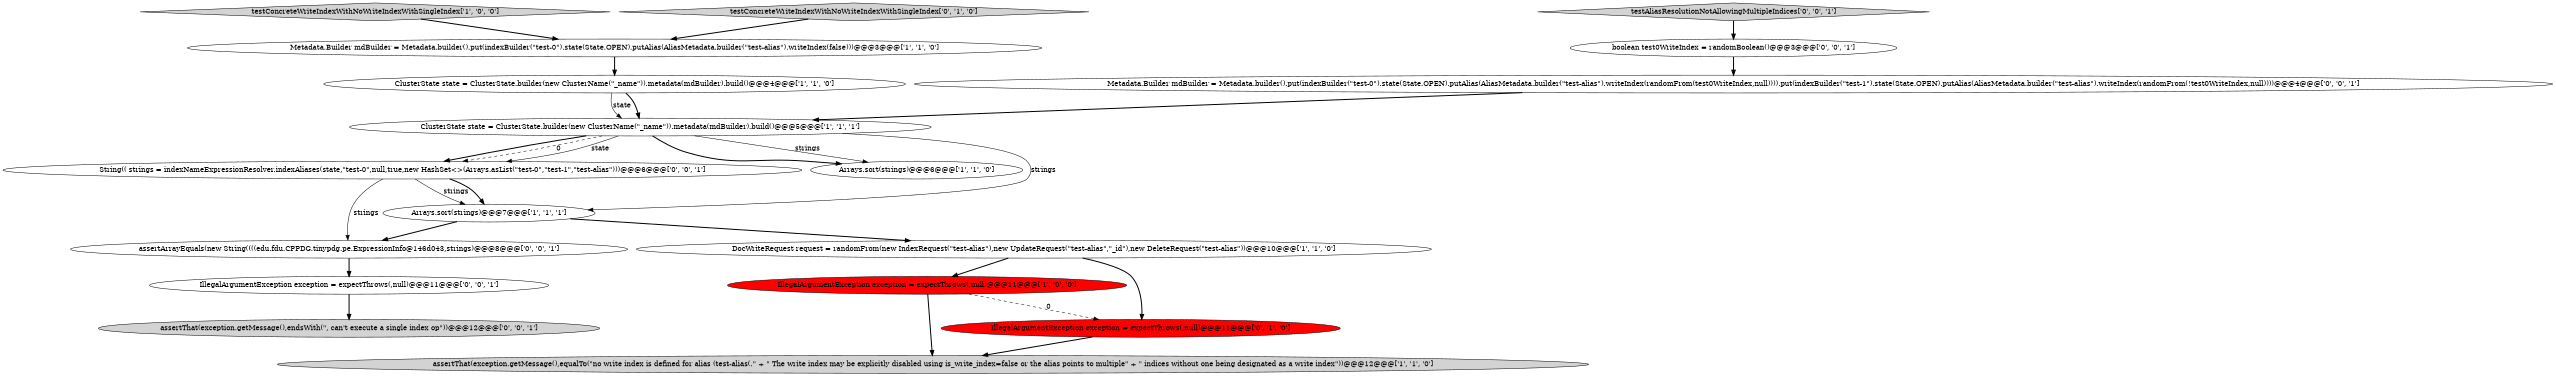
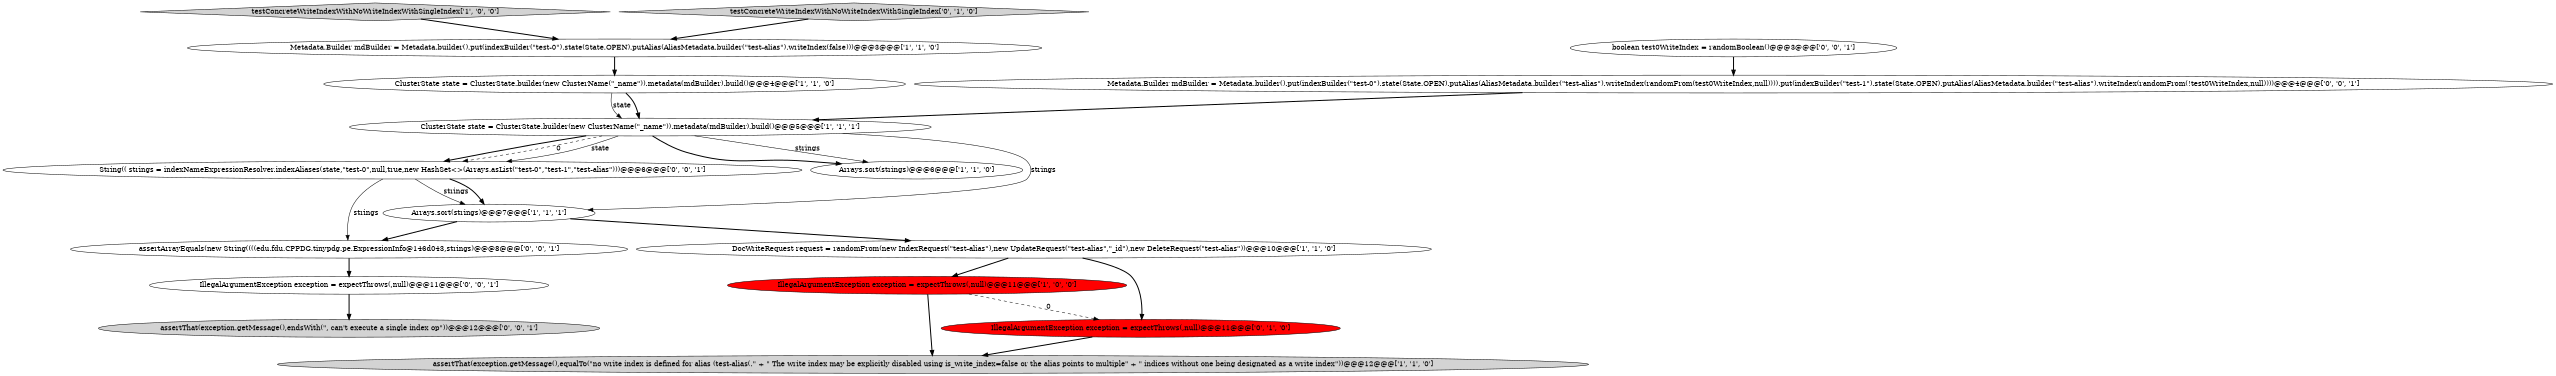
(1734, 12) -> none
